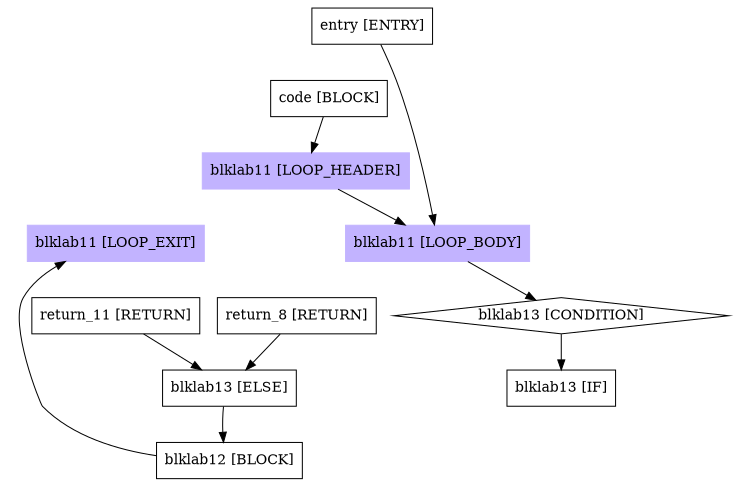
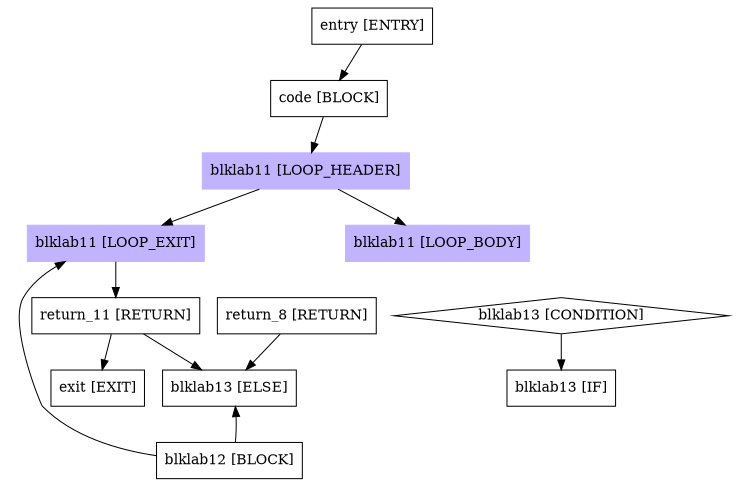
(412, 128) -> (353, 58)
none -> (216, 205)
none -> (116, 275)
(497, 278) -> none
none -> (98, 388)
(223, 419) -> (236, 430)
